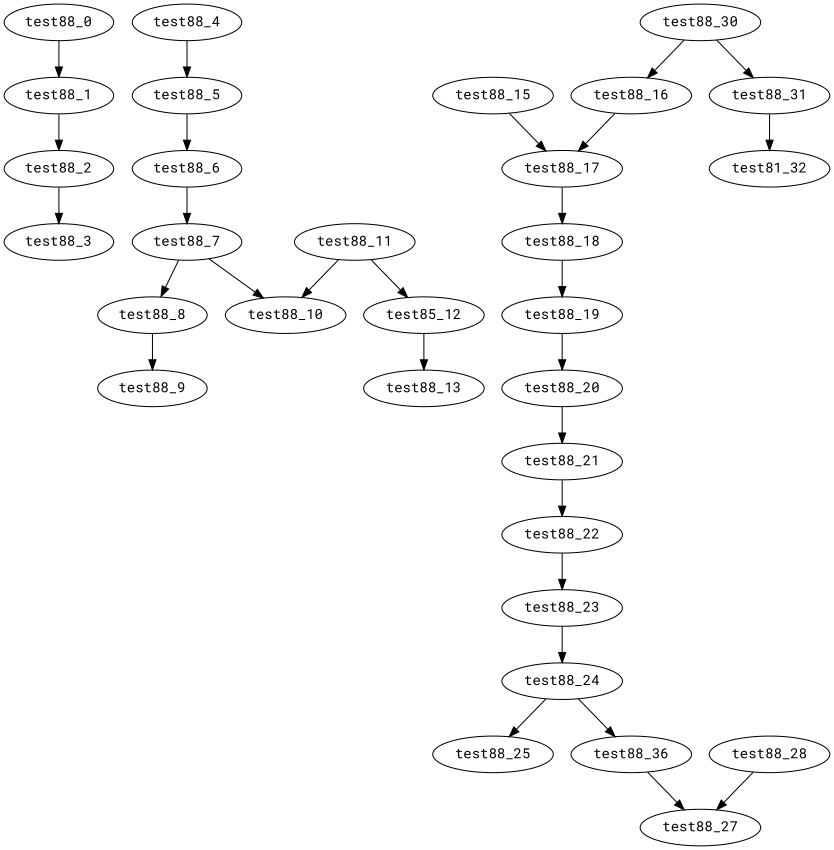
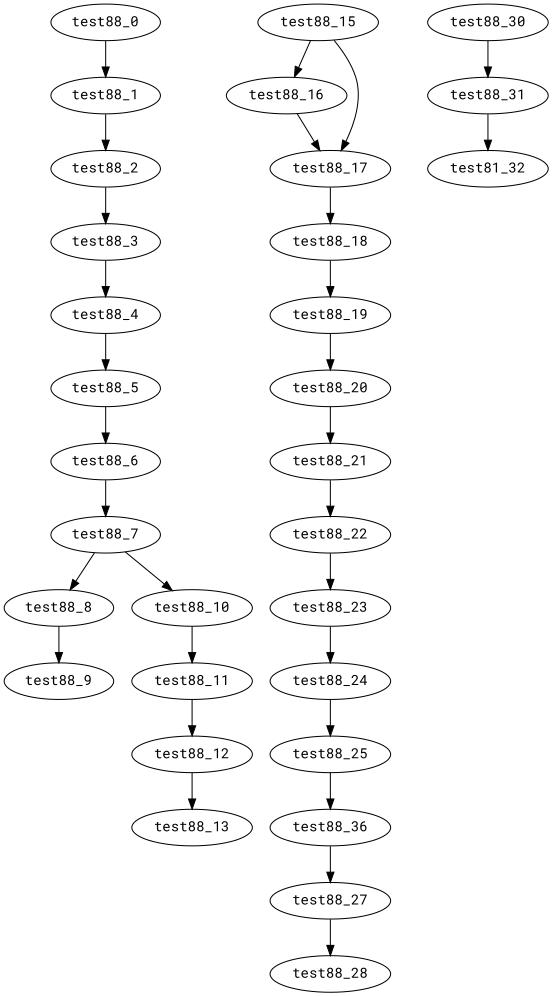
(669, 55) -> (305, 54)
none -> (106, 274)
(324, 275) -> (192, 640)
(424, 315) -> (192, 754)
(593, 714) -> (330, 786)
(739, 787) -> (330, 932)
